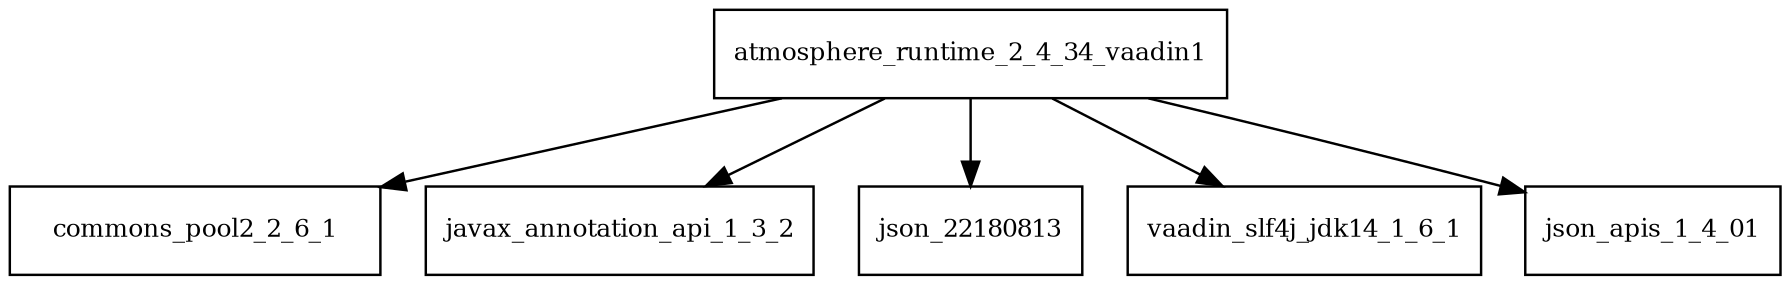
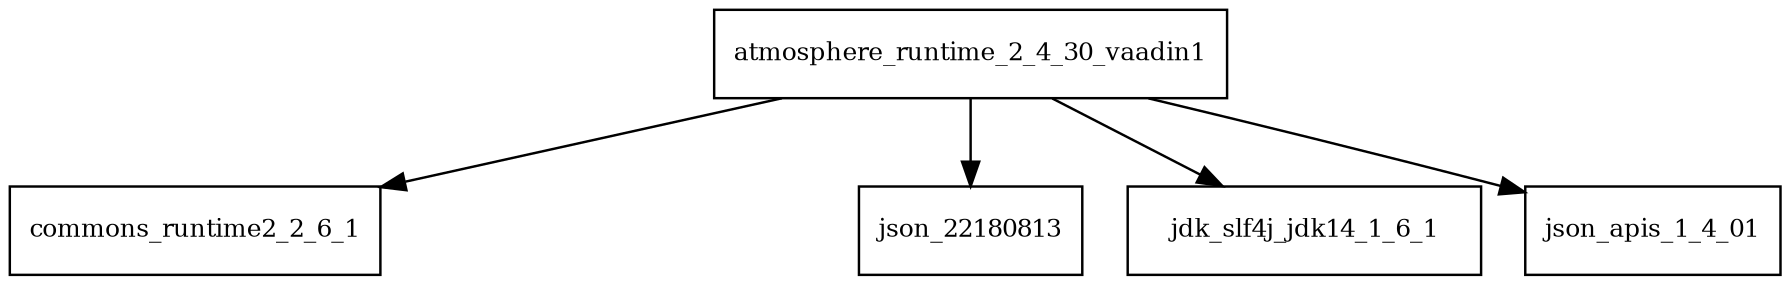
(971, 54) -> (971, 54)
(195, 231) -> (195, 231)
(620, 231) -> none
(1304, 231) -> (1304, 231)
